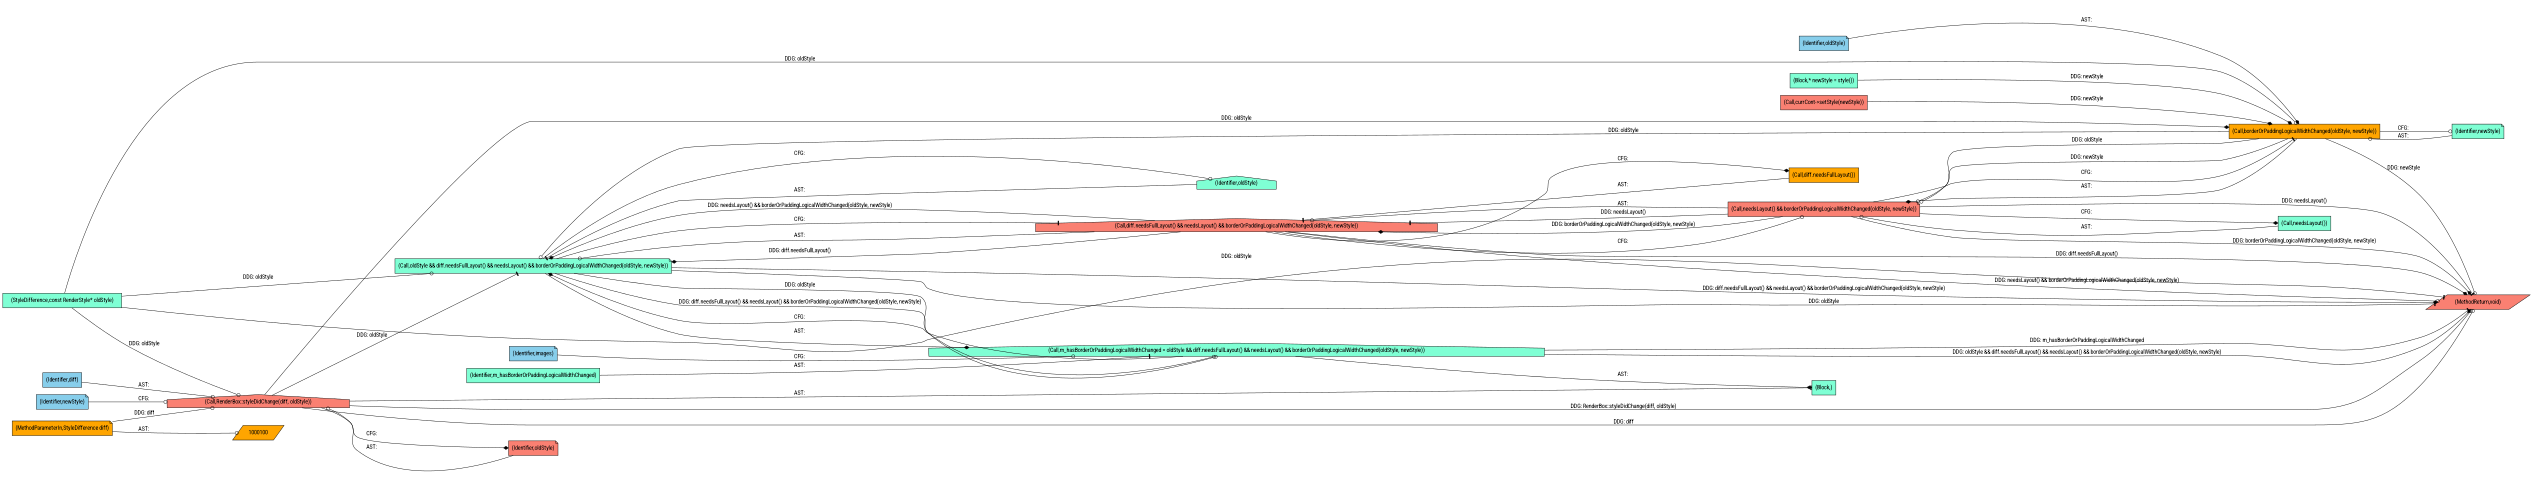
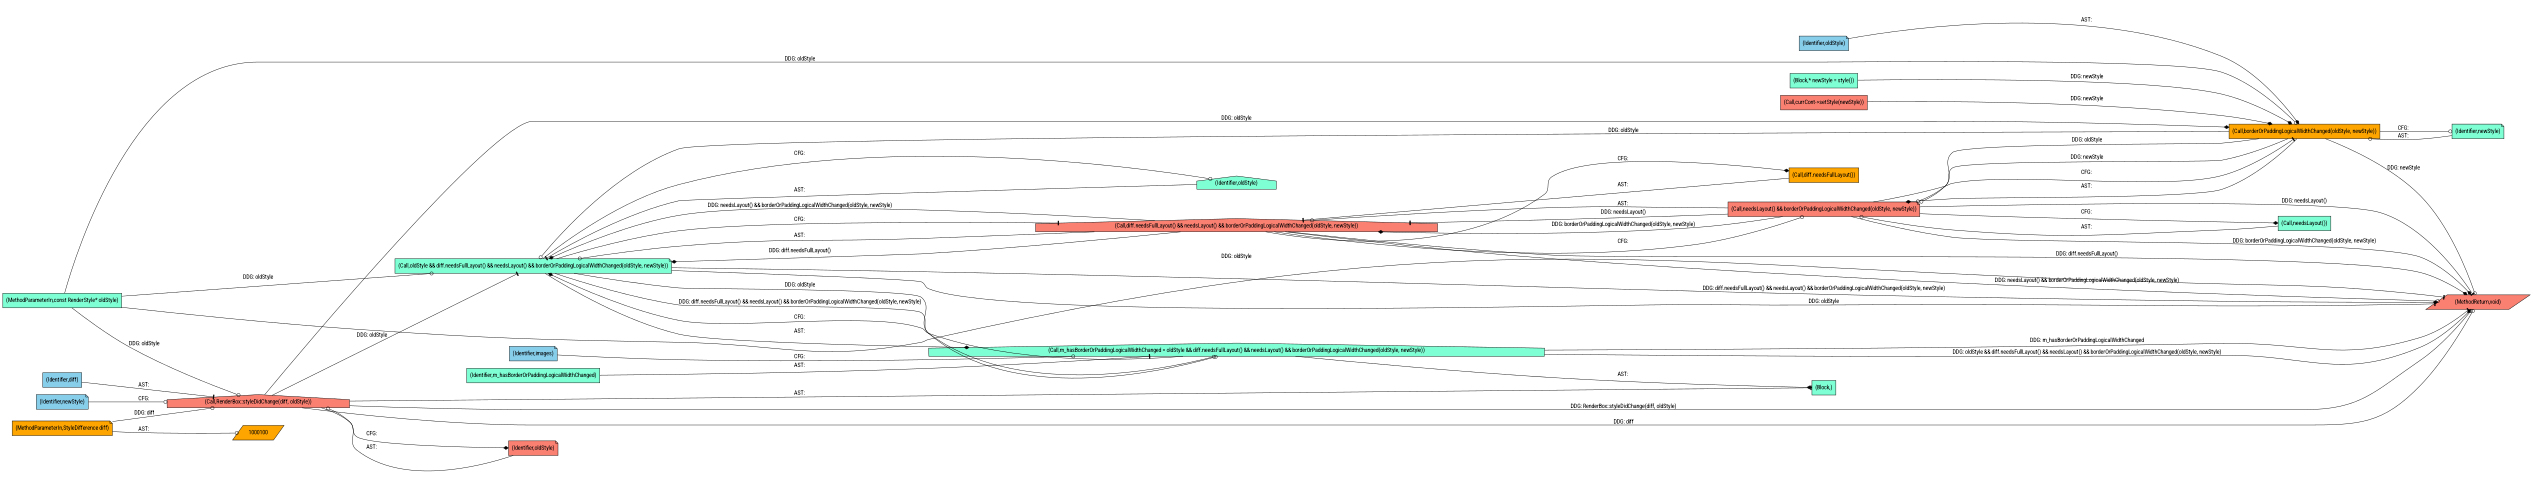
(62, 301) -> (62, 301)
(147, 389) -> (147, 389)
